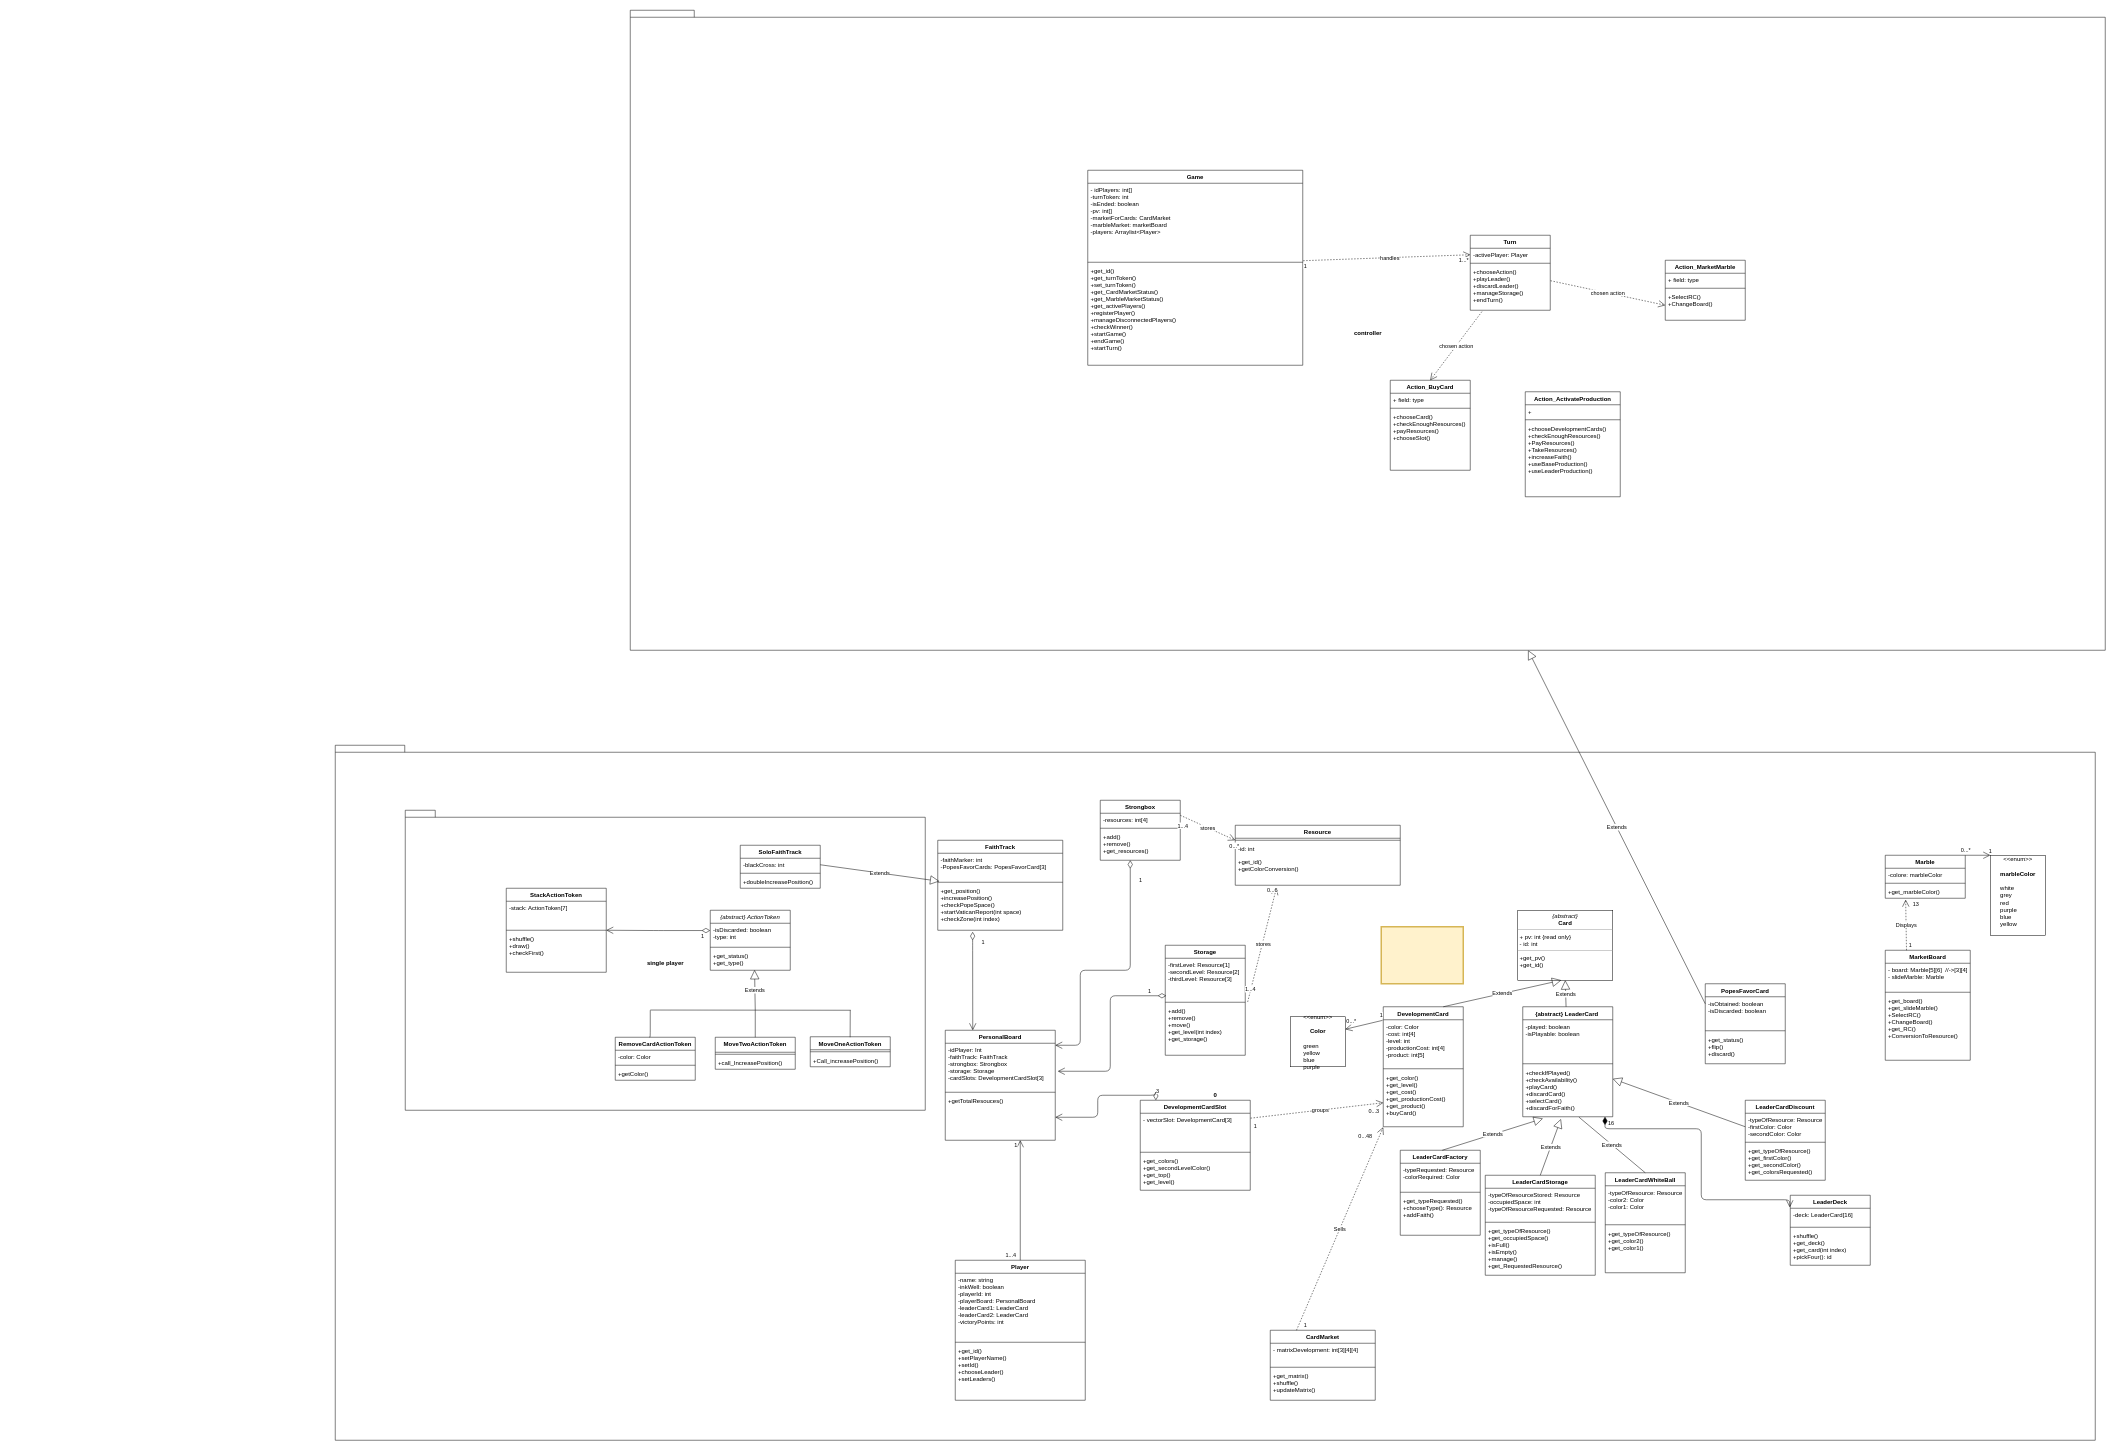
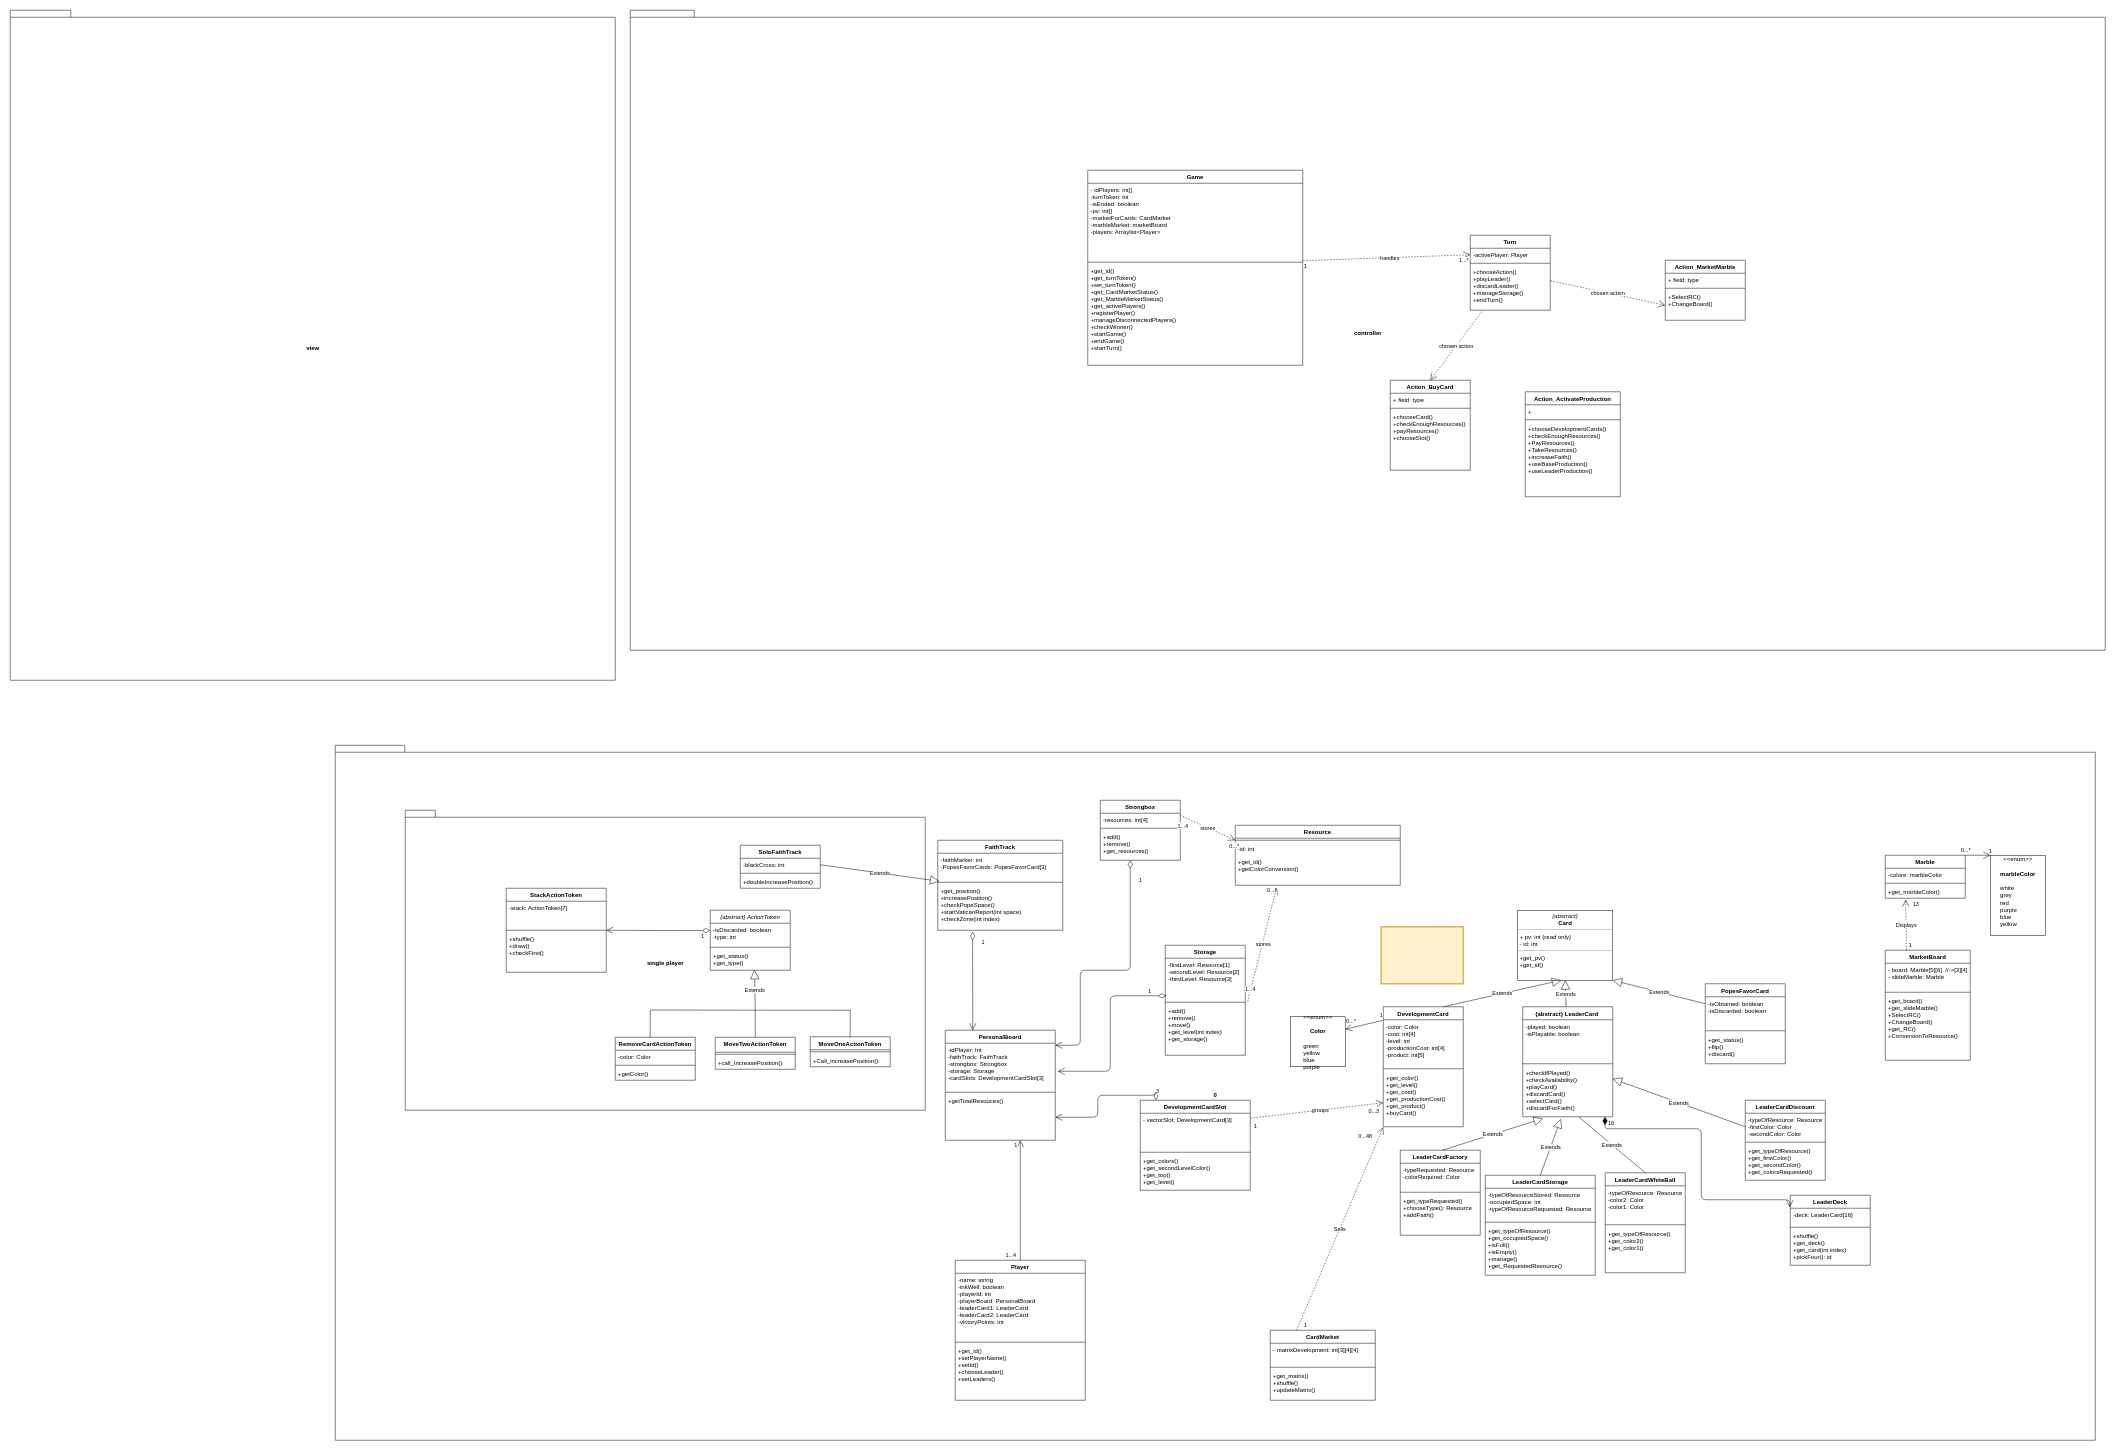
none -> (313, 345)
(1618, 829) -> (1662, 993)
